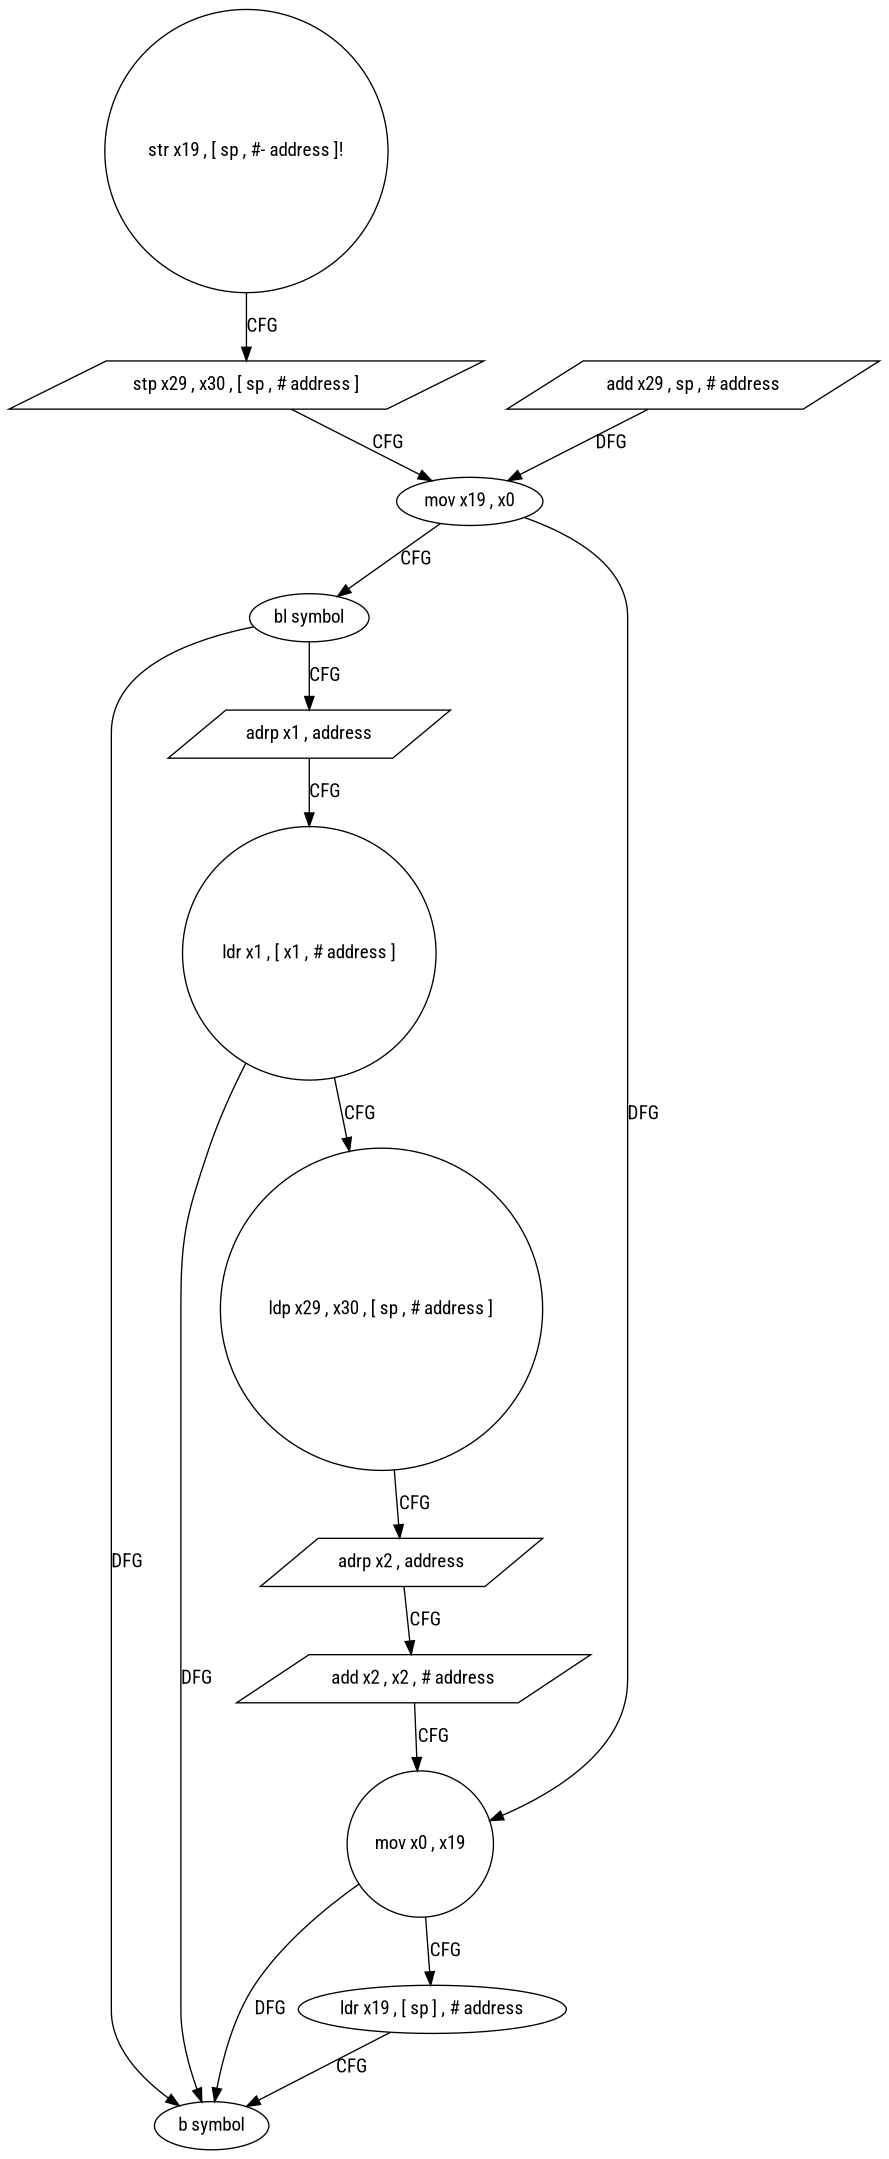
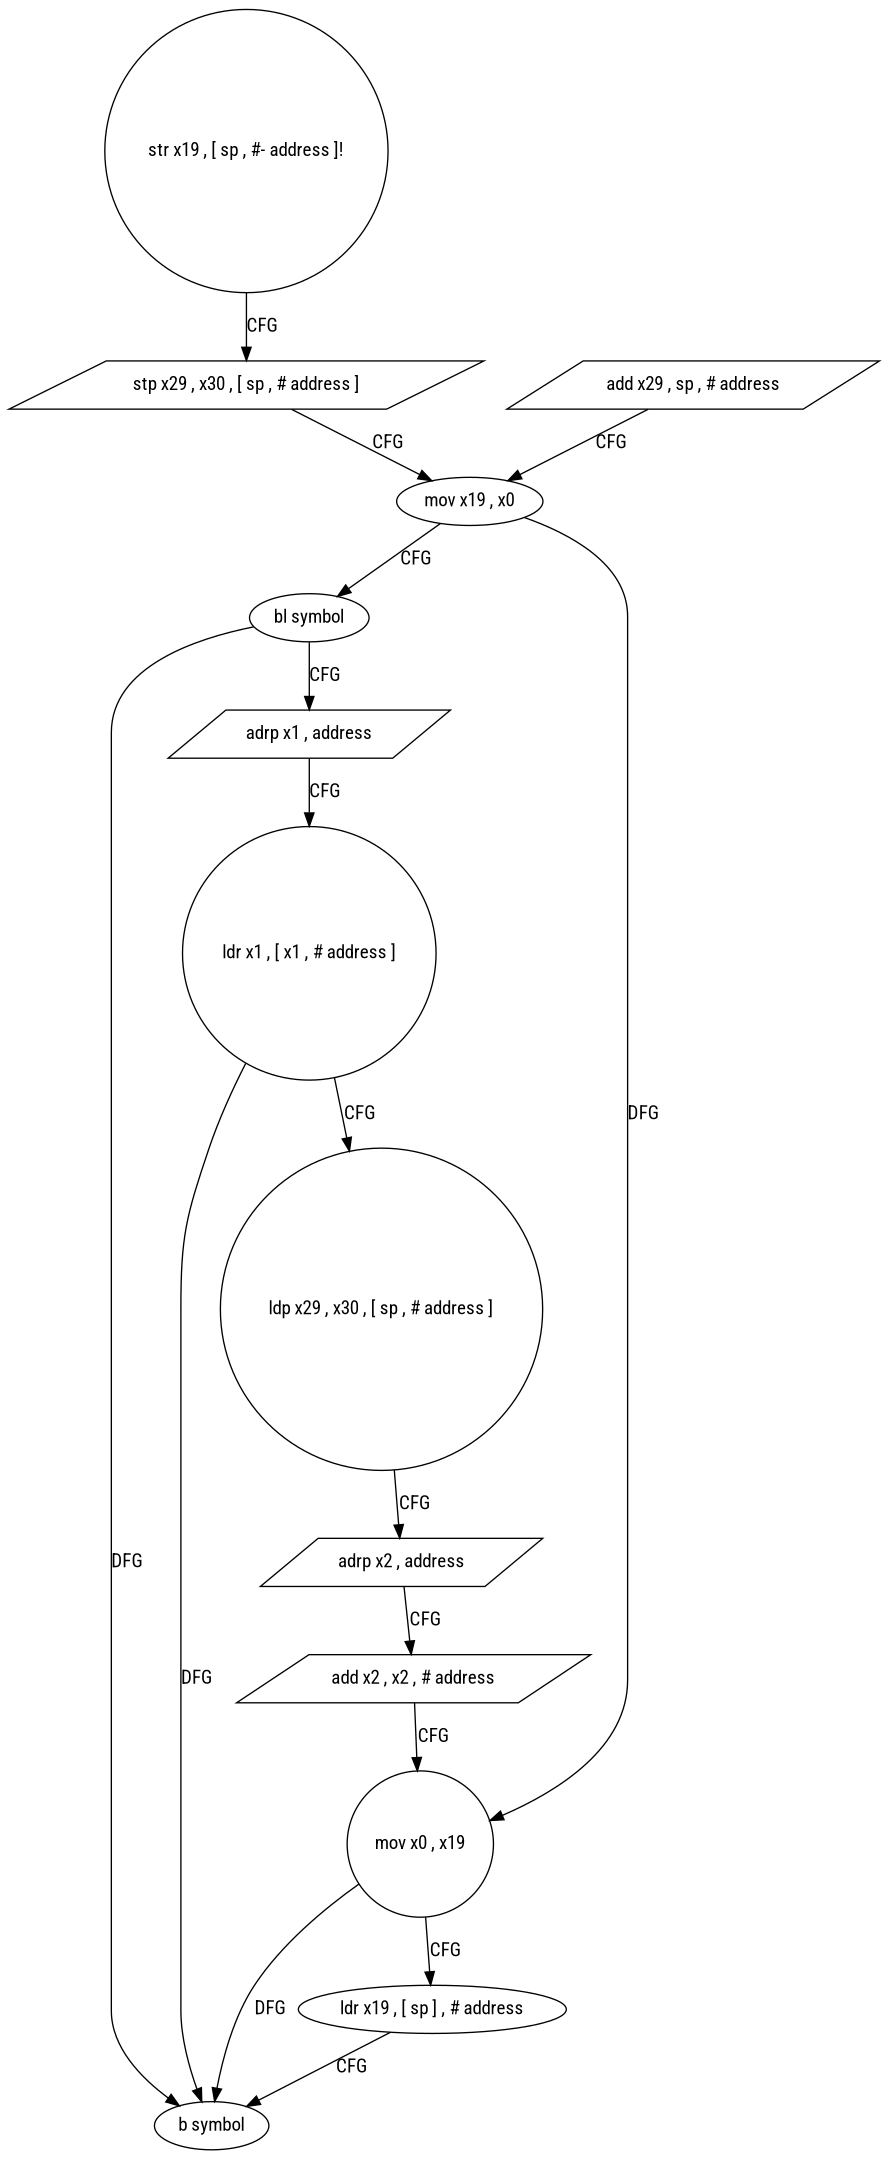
(612, 443) -> (612, 443)
